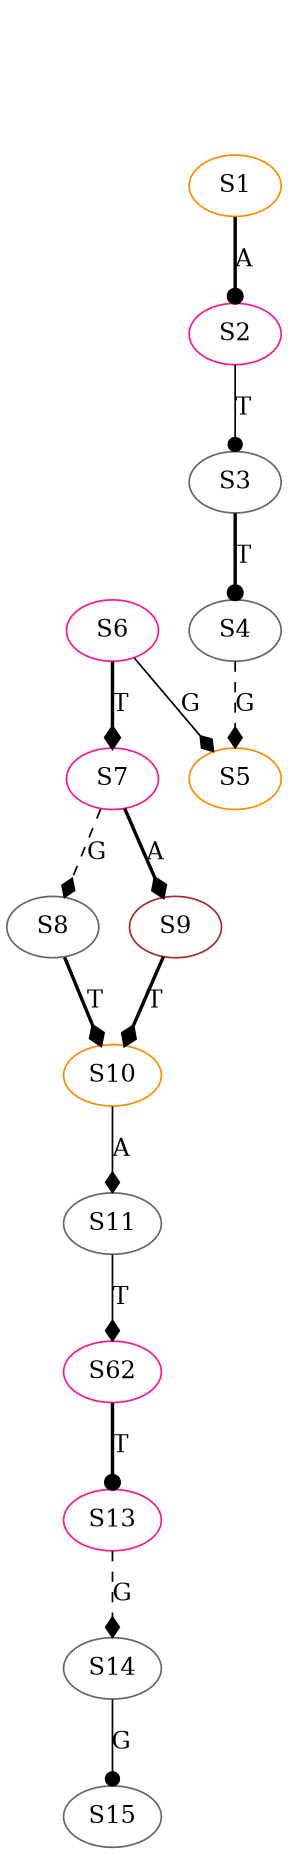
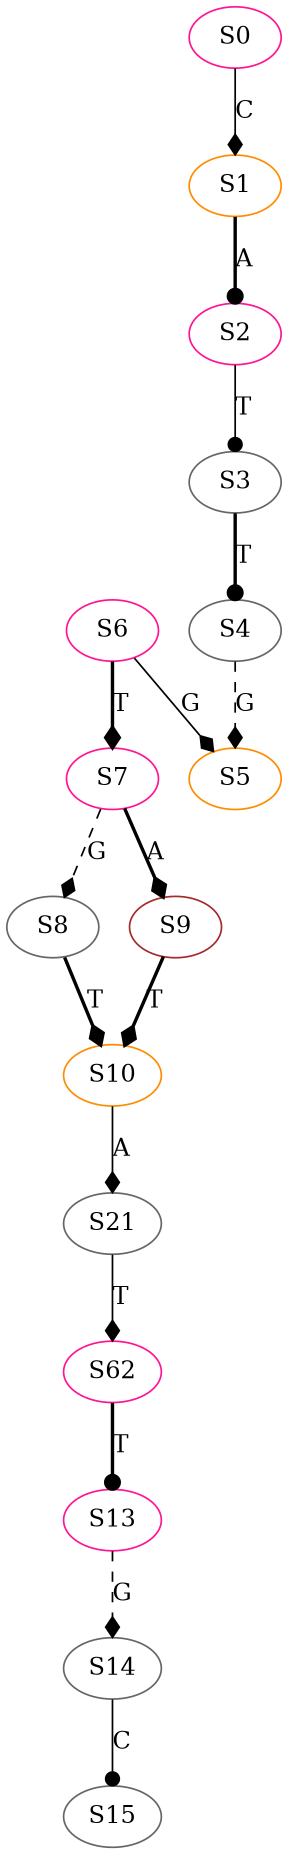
none -> (235, 37)
(112, 1224) -> (112, 1224)
(122, 1743) -> (122, 1743)
